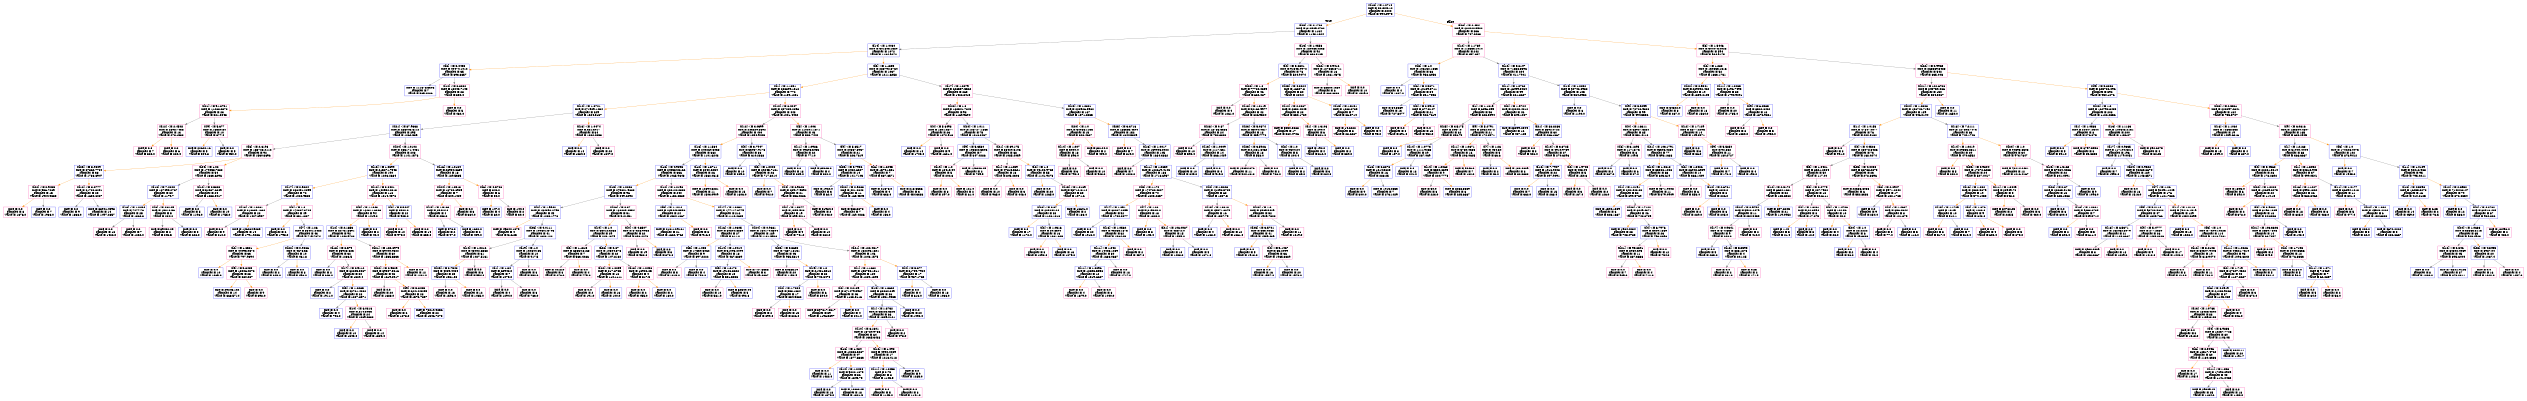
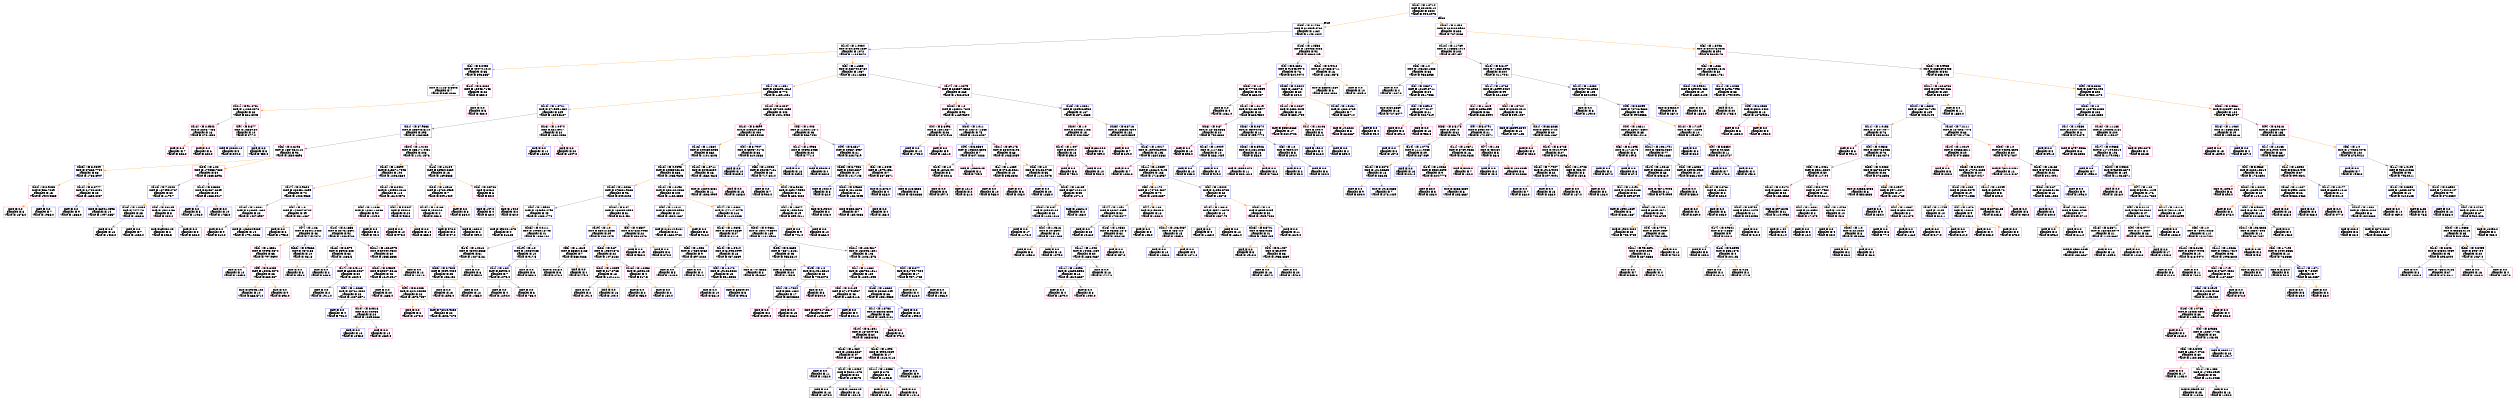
(2405, 212) -> (2393, 212)
(1188, 243) -> (1180, 242)
(271, 273) -> none
